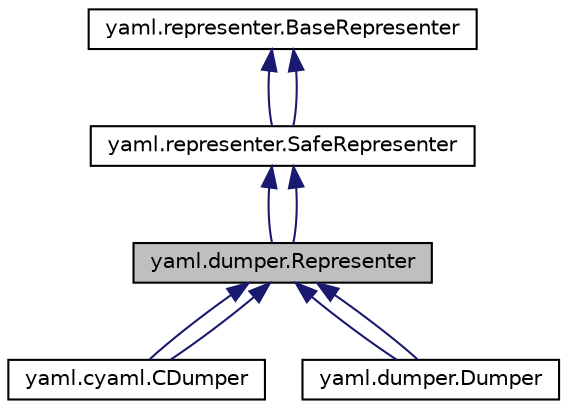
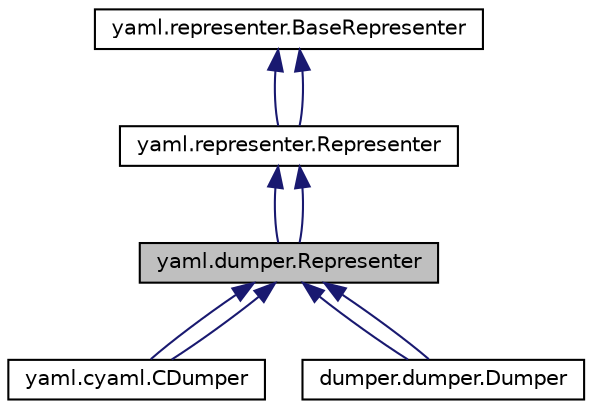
(283, 146) -> (289, 146)
(431, 380) -> (443, 380)
